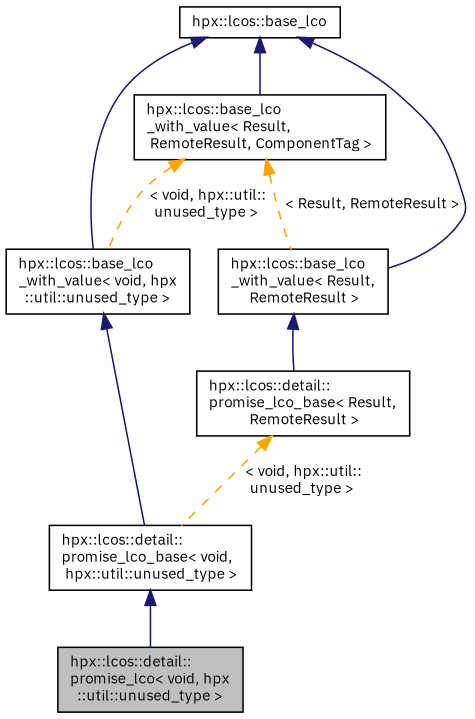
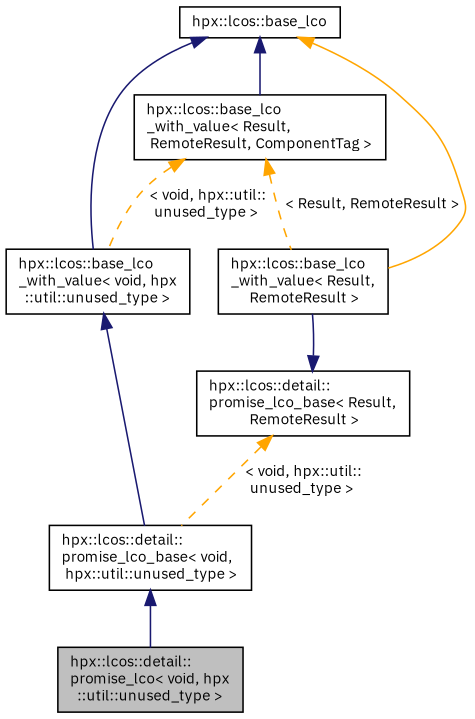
(444, 145) -> (444, 145)
(293, 351) -> (314, 335)
